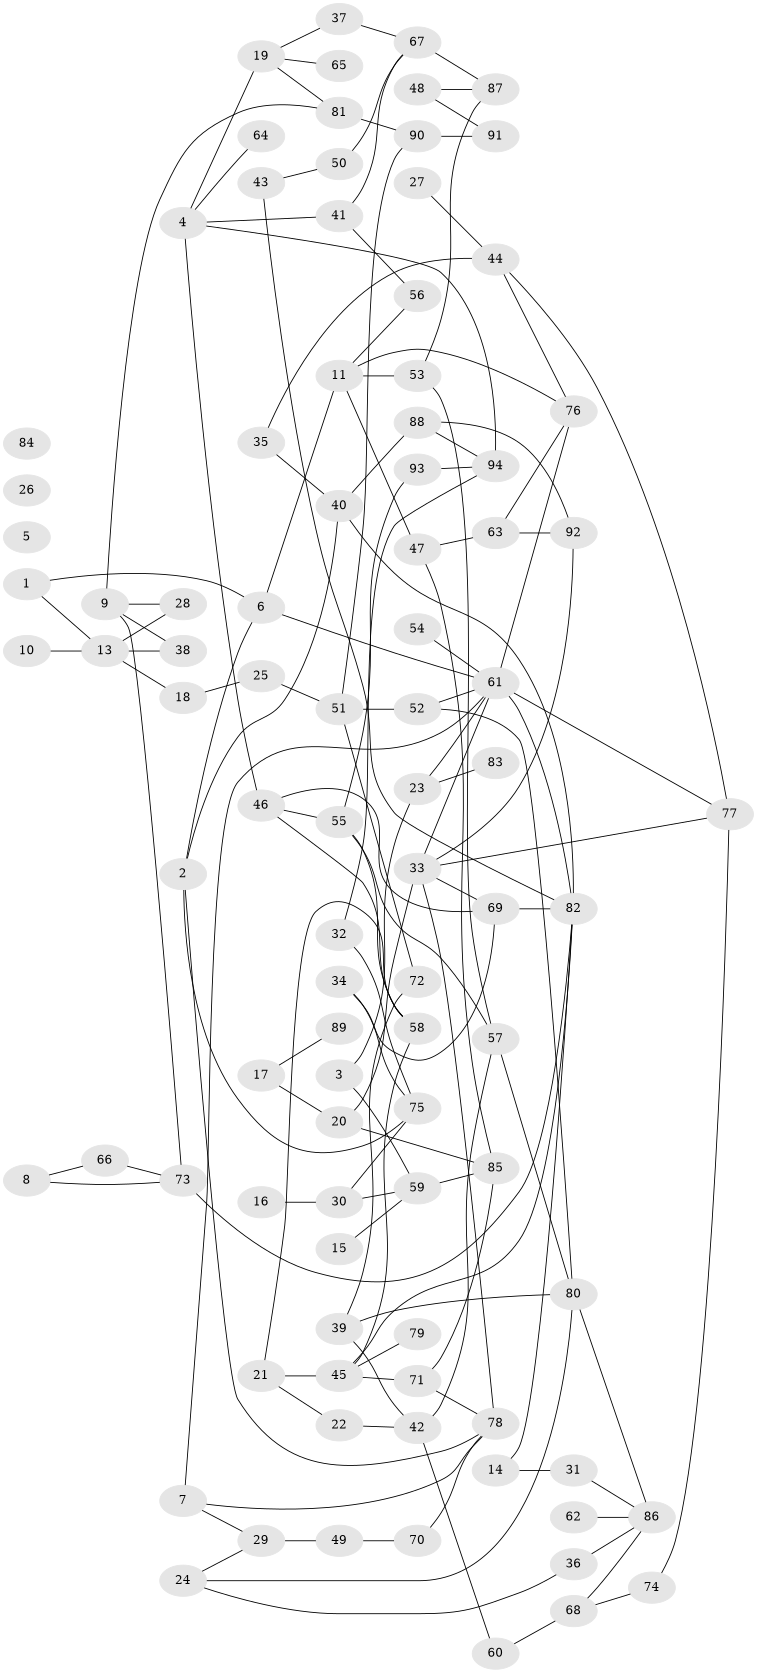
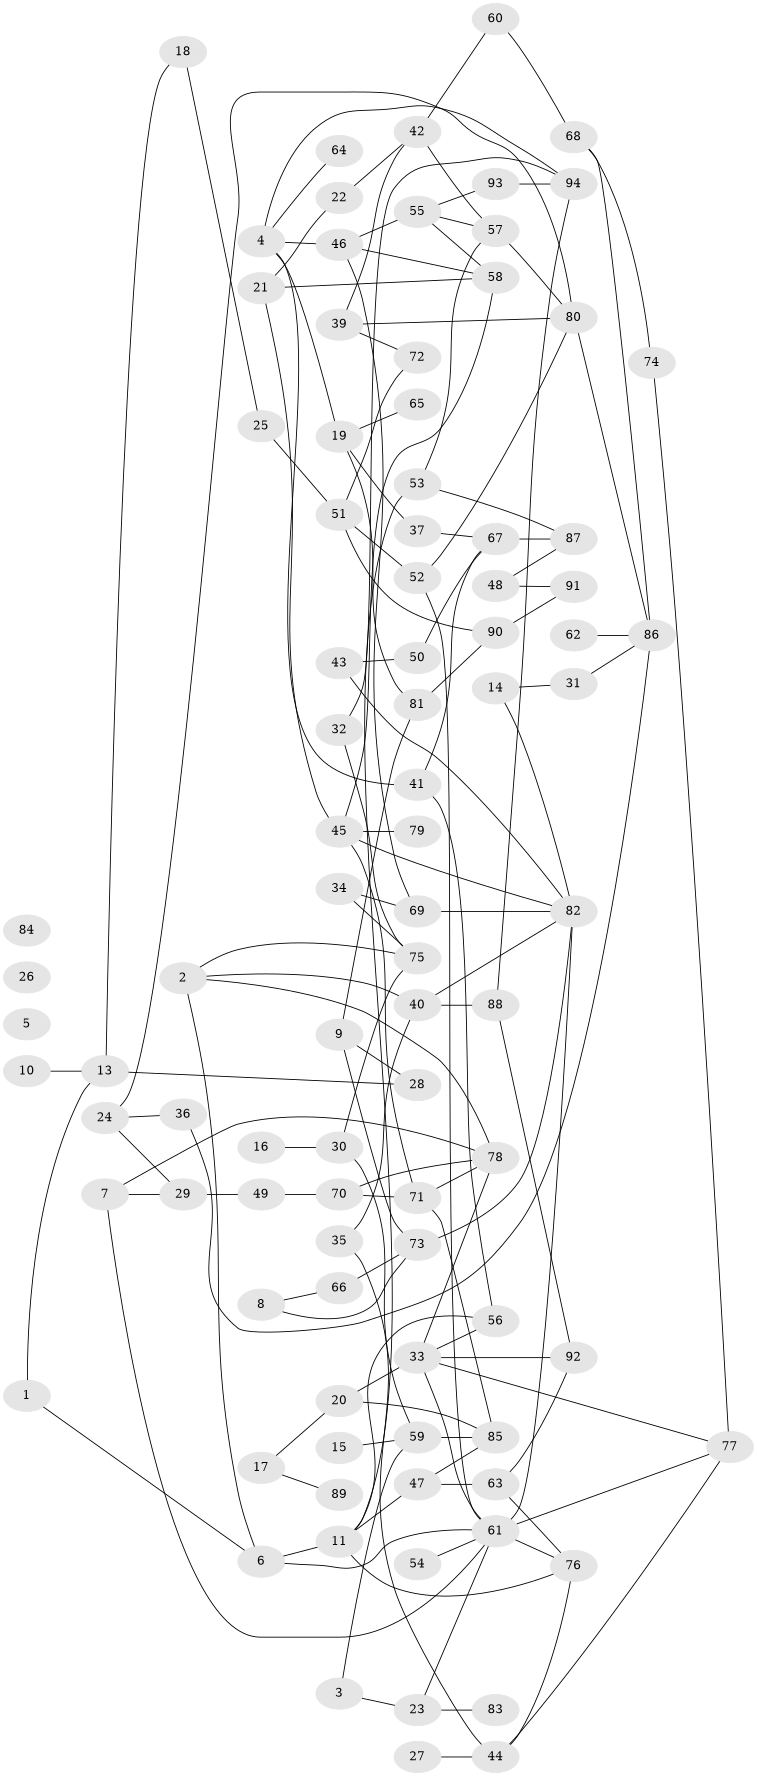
(183, 651) -> none
(456, 888) -> (459, 1338)
none -> (379, 1196)
